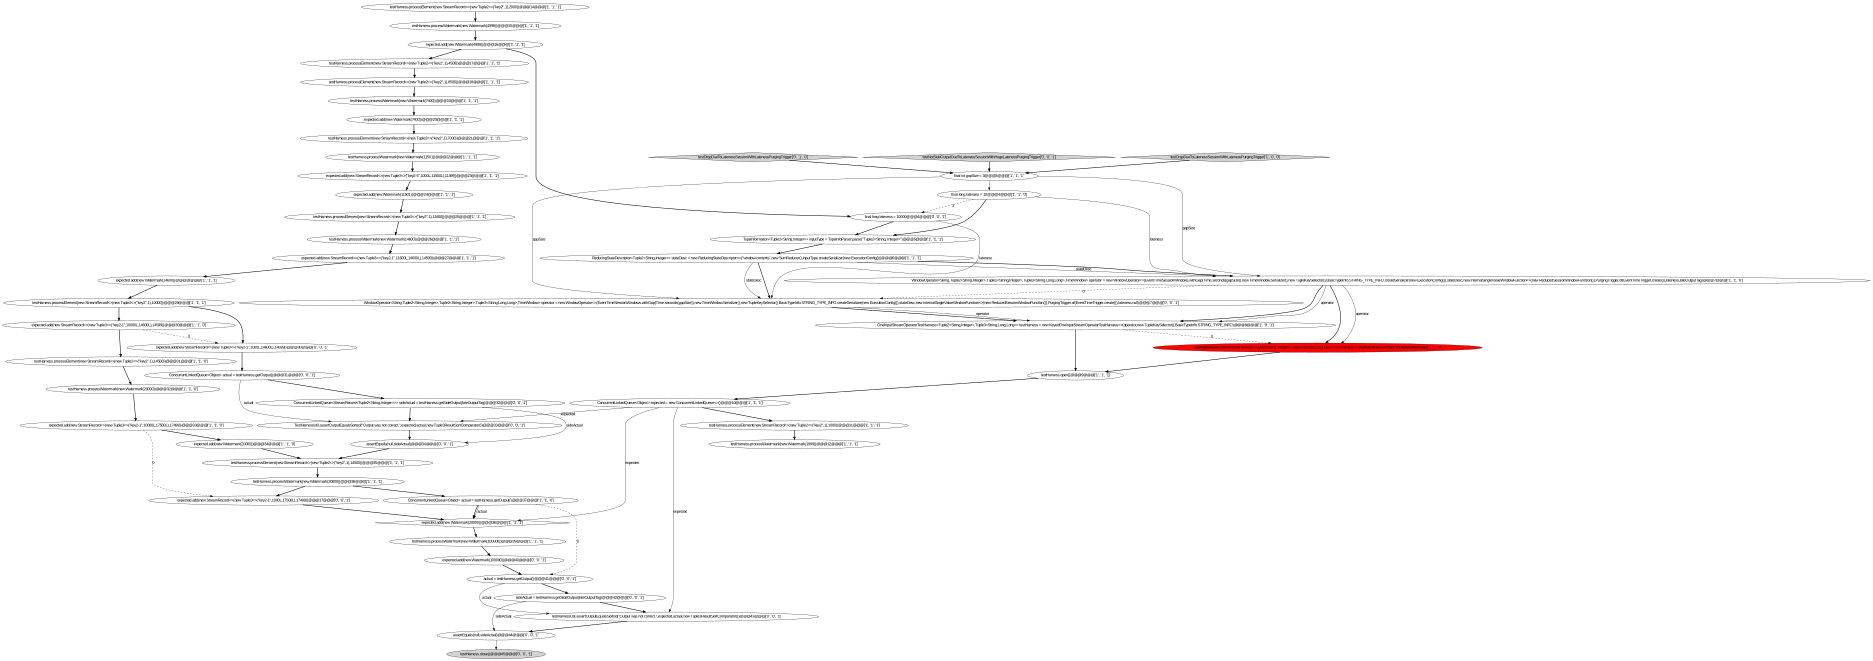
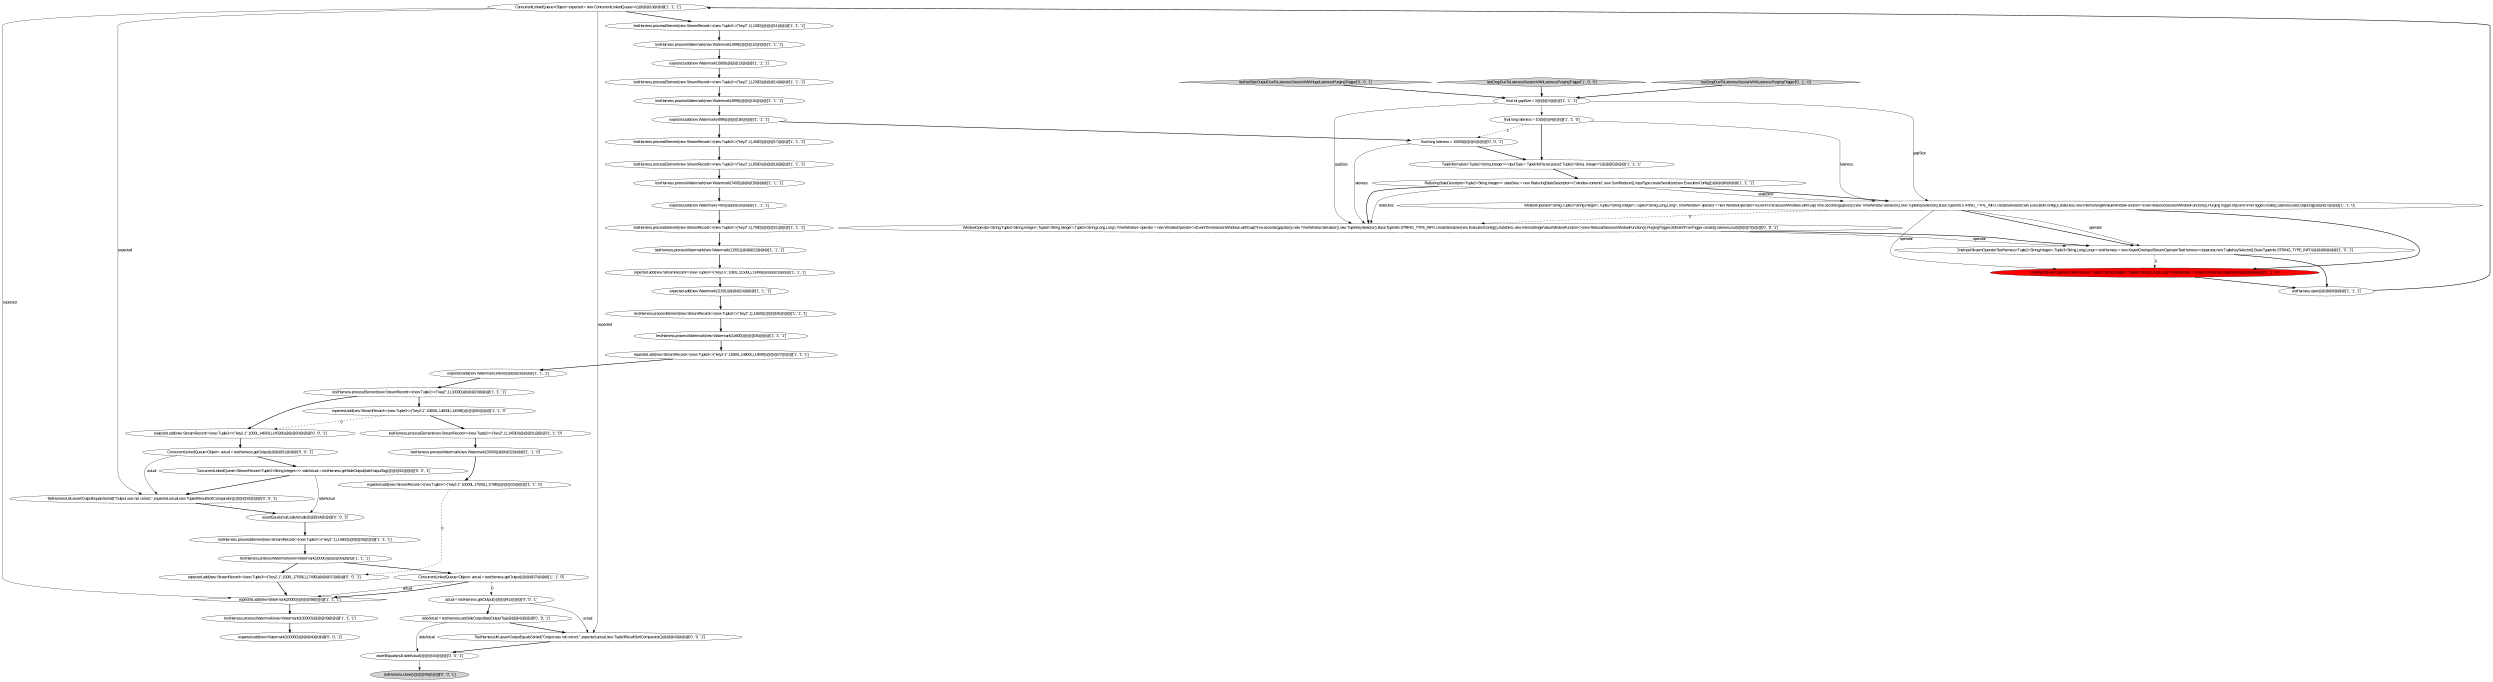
none -> (719, 63)
(245, 444) -> none
(511, 569) -> none
